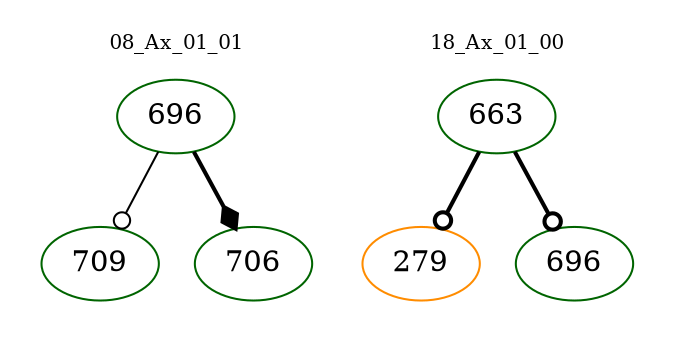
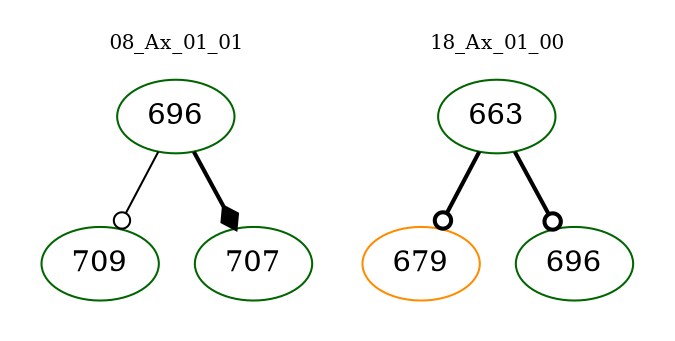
(254, 264) -> (254, 264)
(421, 264) -> (421, 264)
